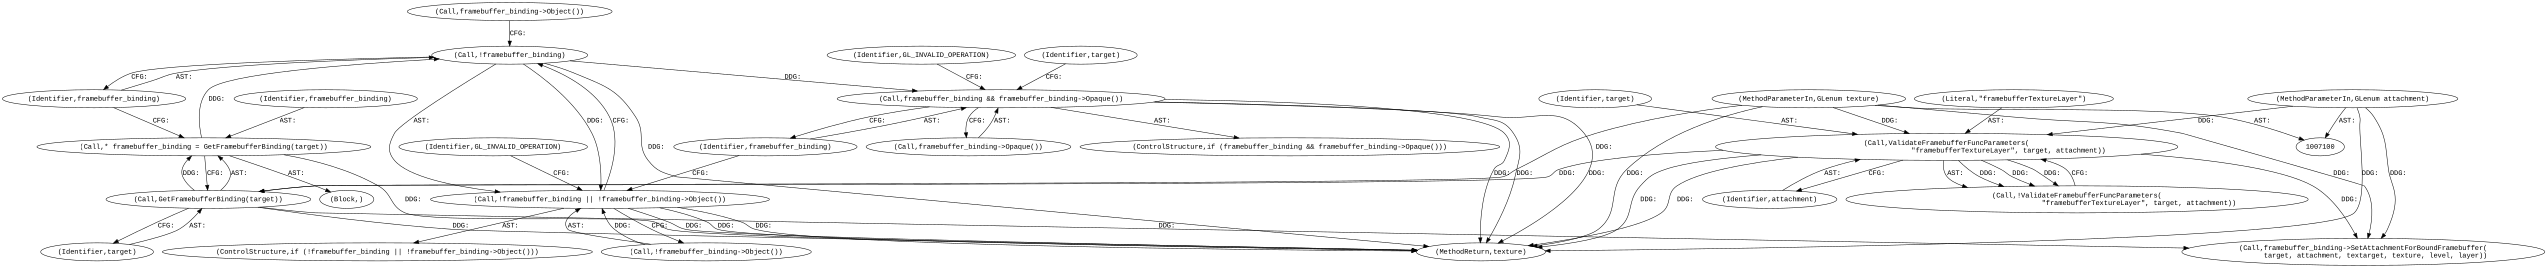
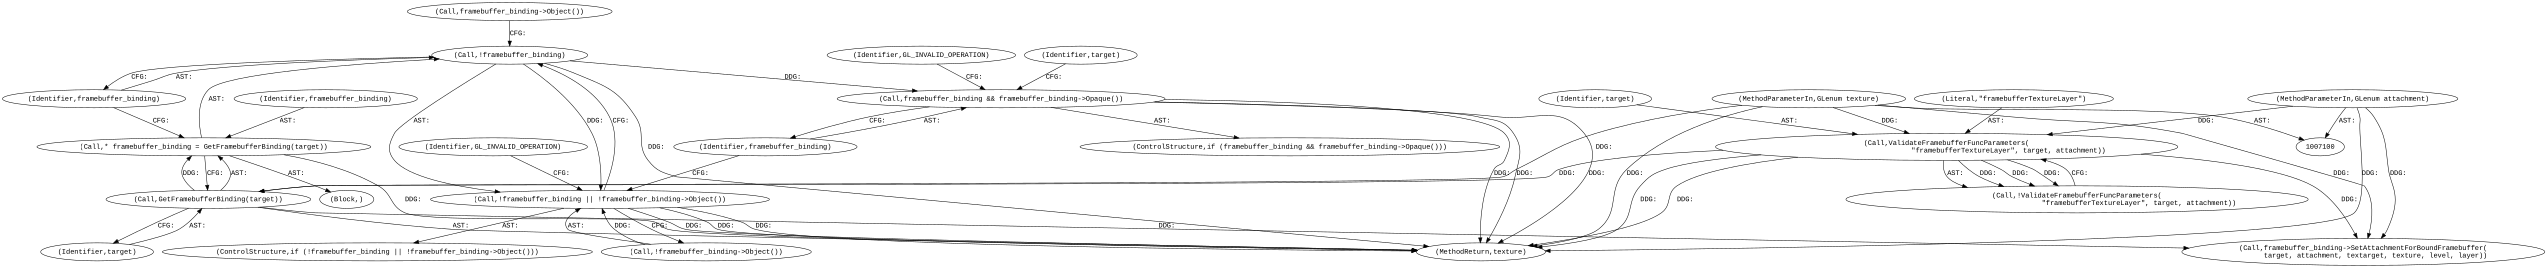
(219, 99) -> (219, 99)
(968, 147) -> none
(1770, 199) -> none
(463, 226) -> (463, 226)
